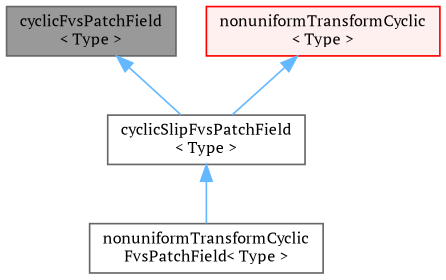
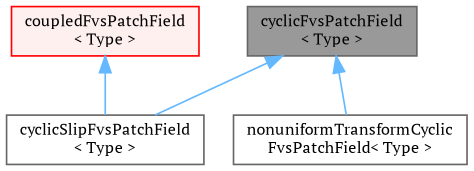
(323, 31) -> (105, 31)
(206, 203) -> (343, 94)
